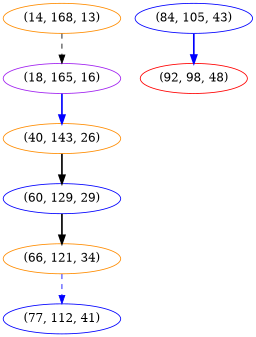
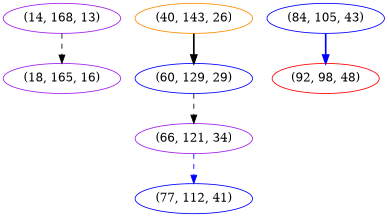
(62, 18) -> (62, 18)
(62, 104) -> none
(62, 225) -> (194, 104)
(62, 259) -> (194, 139)
